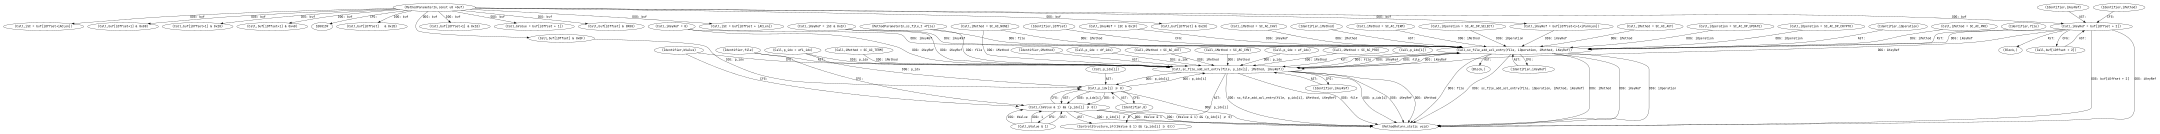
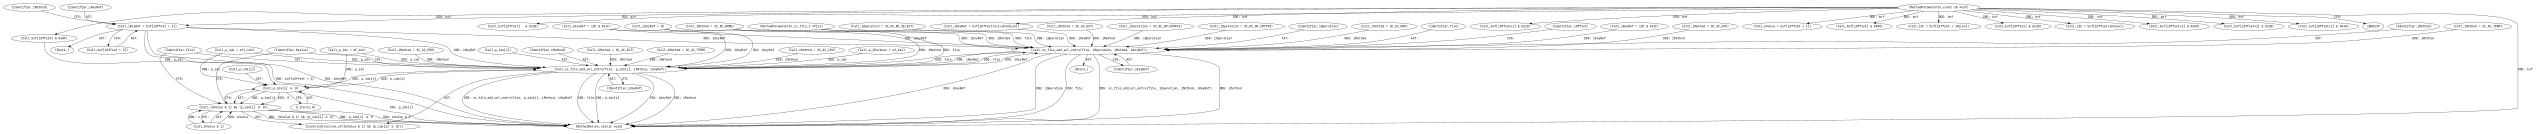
(1292, 50) -> (882, 50)
none -> (342, 80)
(1134, 108) -> (306, 108)
none -> (1888, 120)
